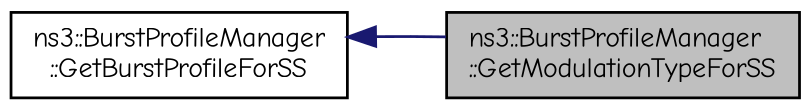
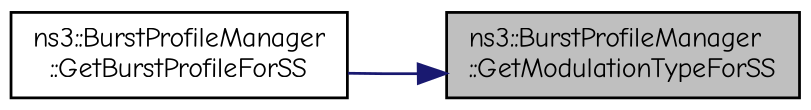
(411, 37) -> (383, 74)
